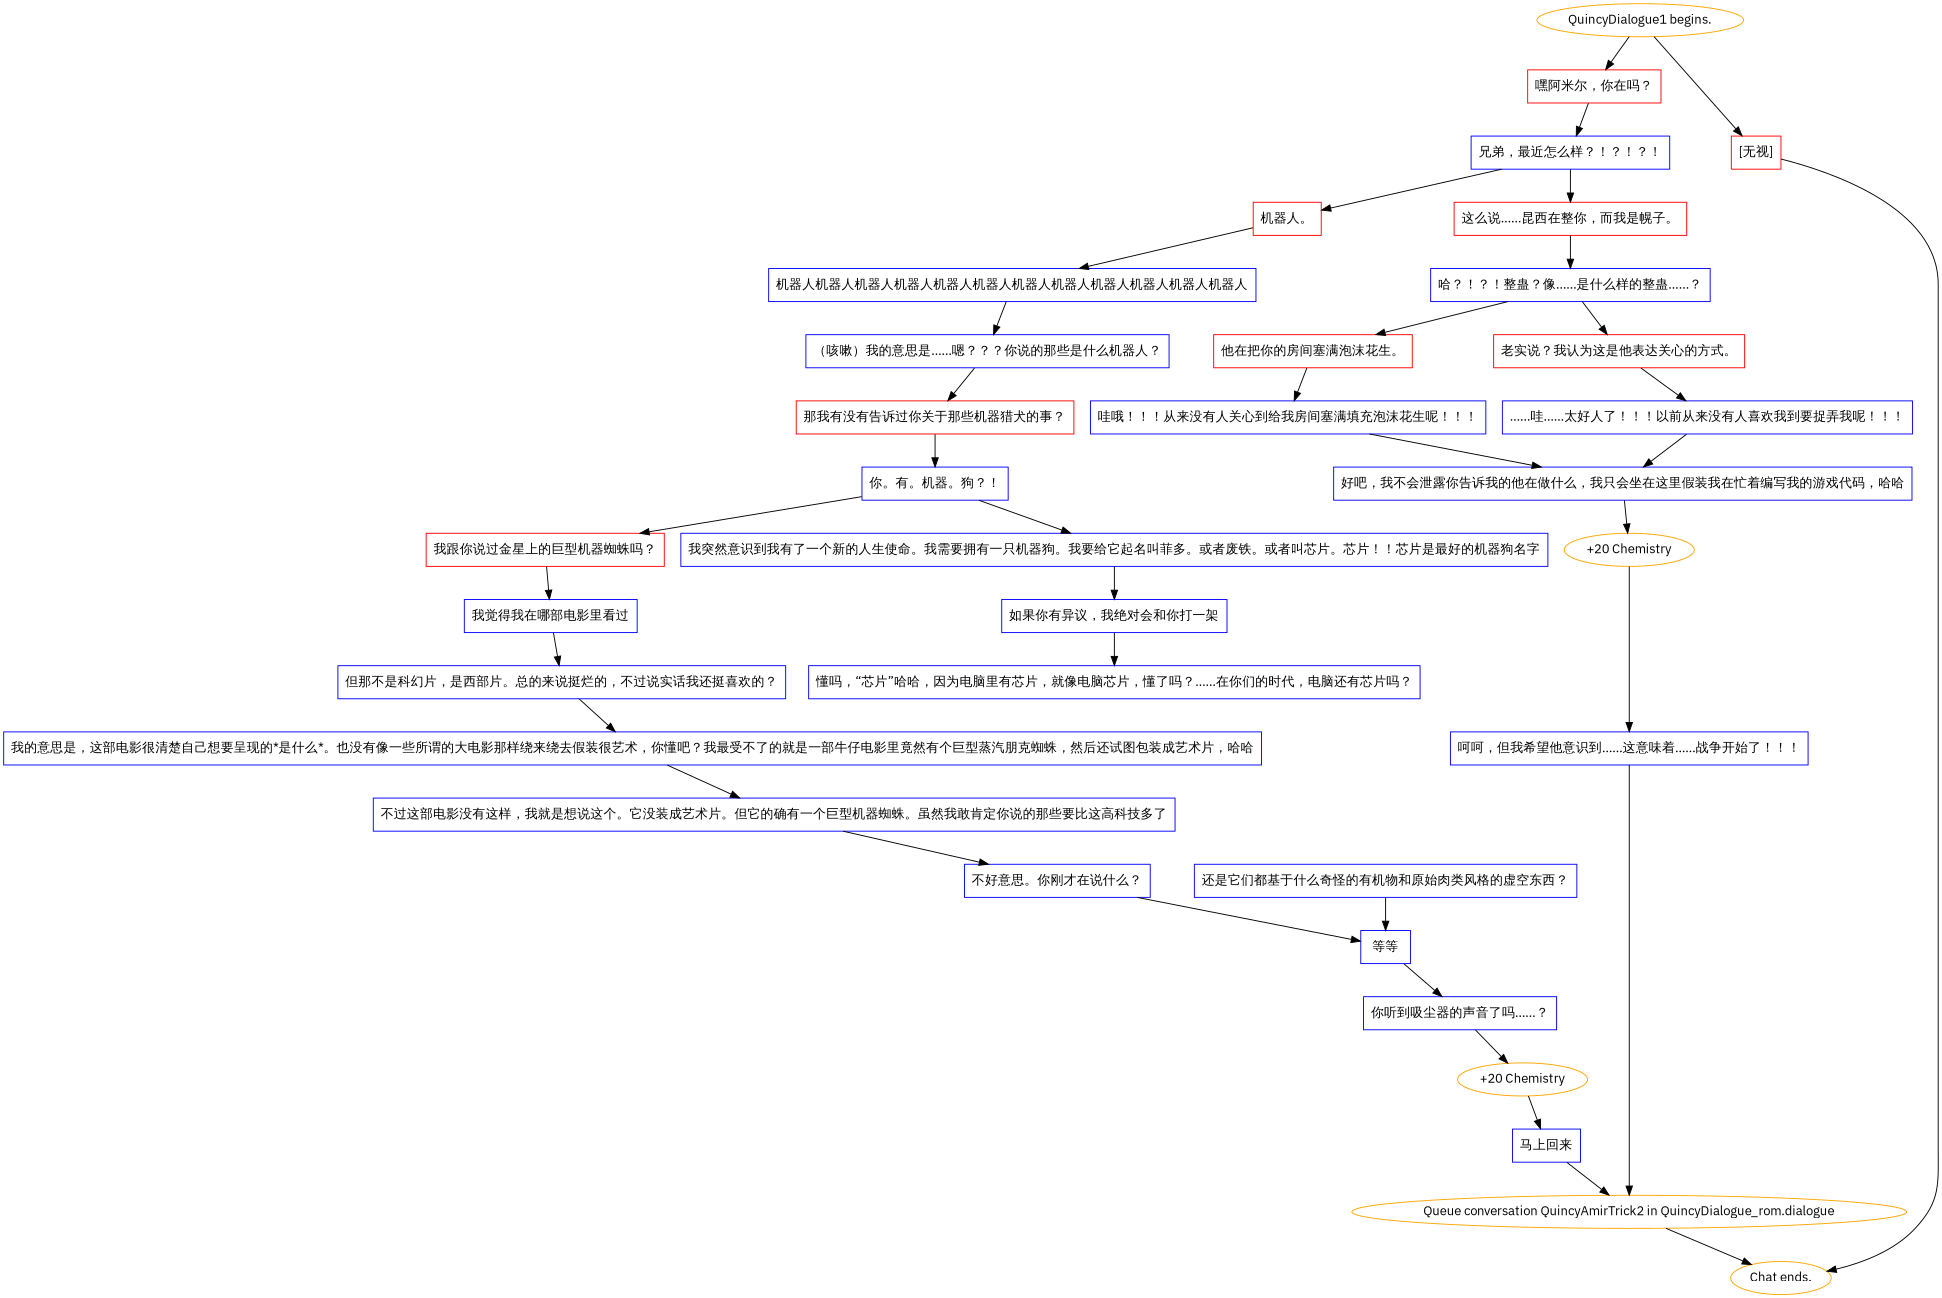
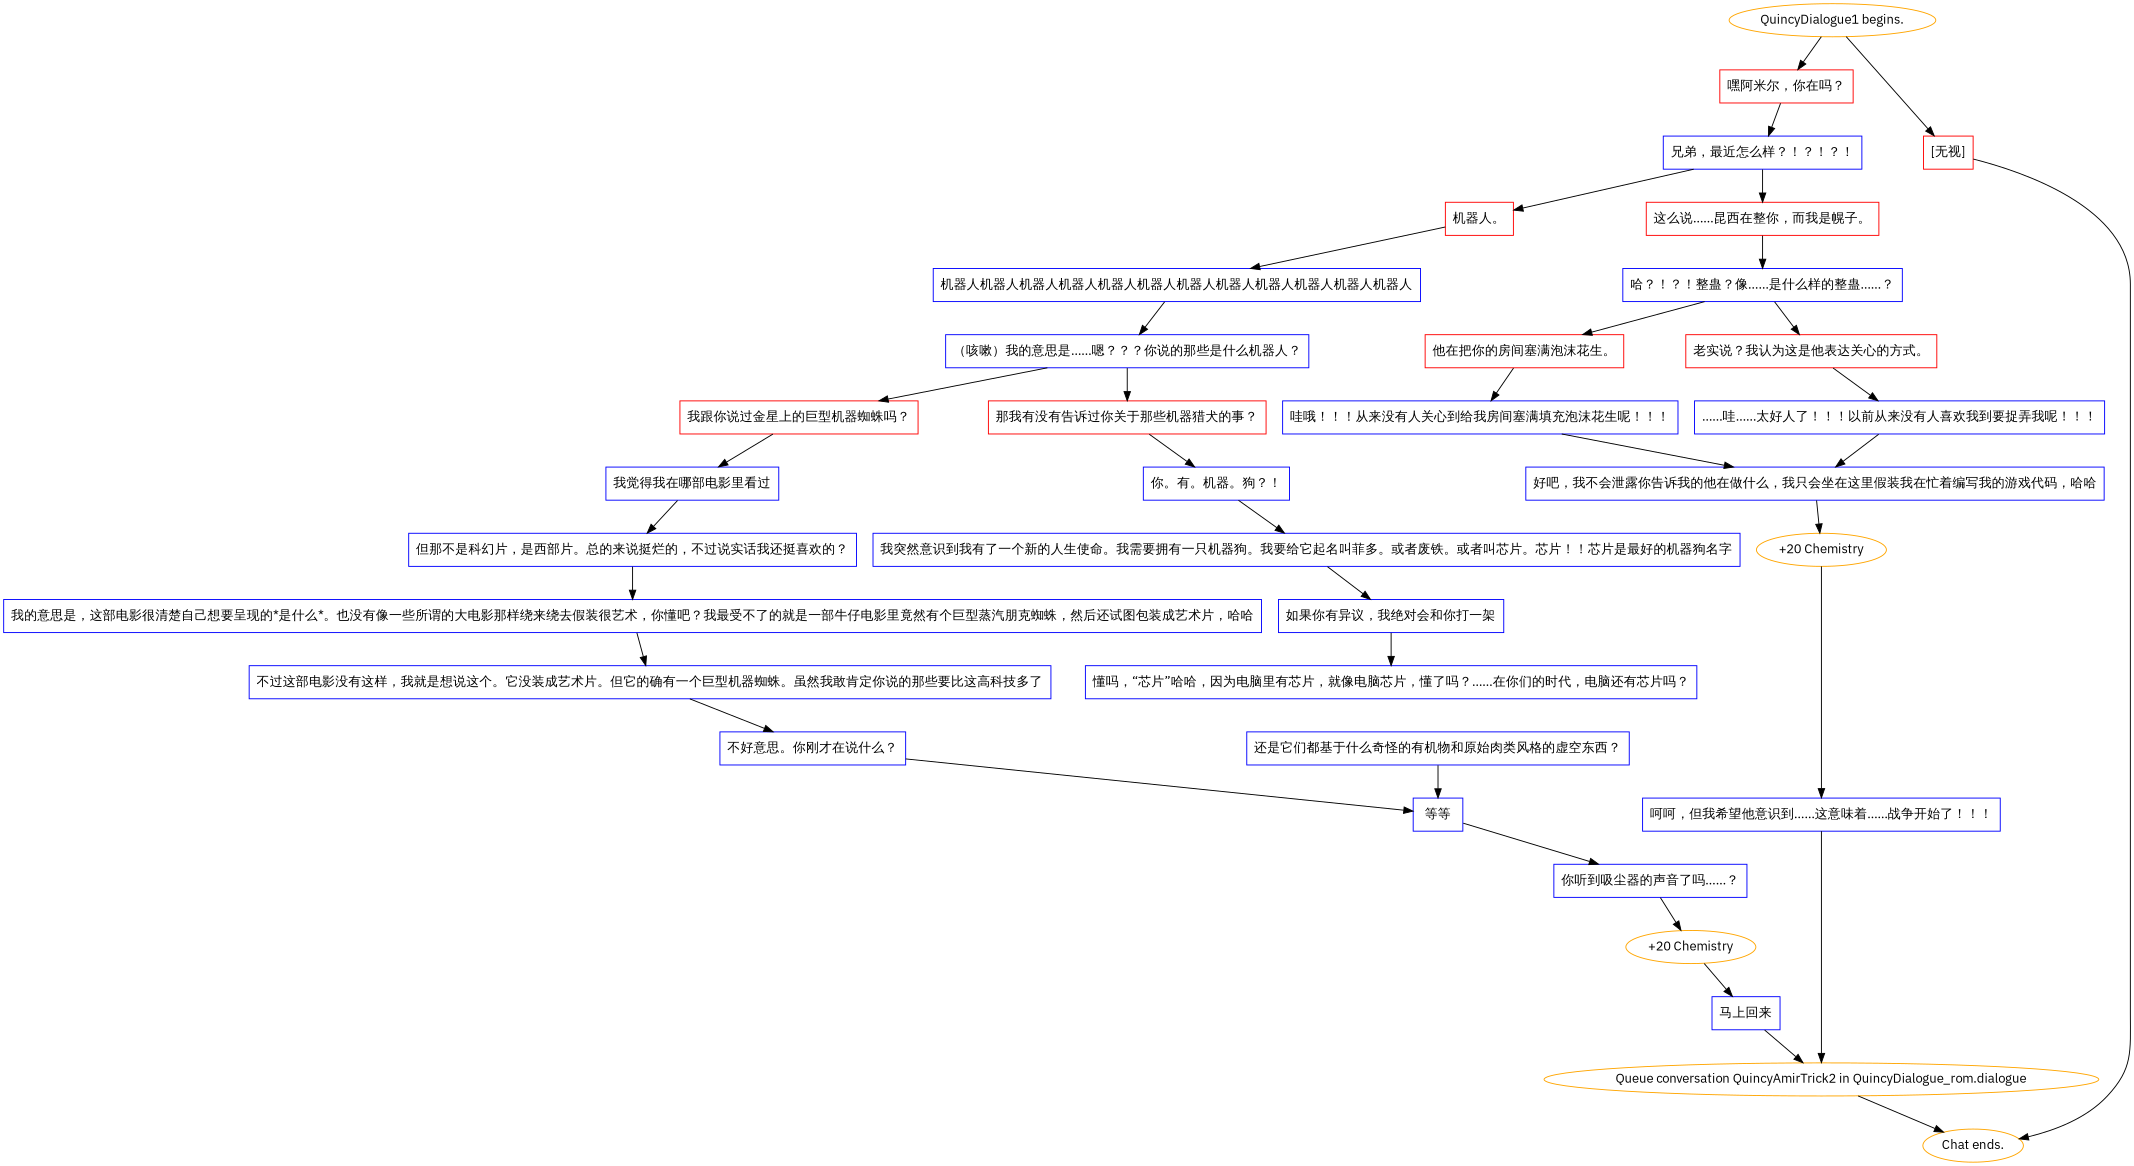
(756, 514) -> (968, 383)
